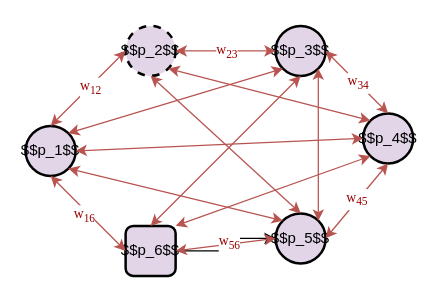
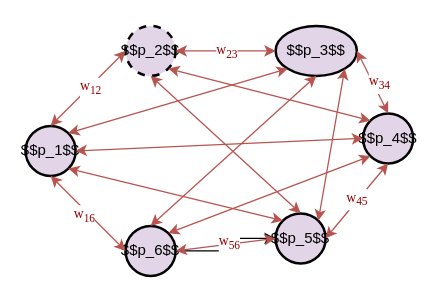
(301, 51) -> (316, 51)
(151, 251) -> (151, 251)
